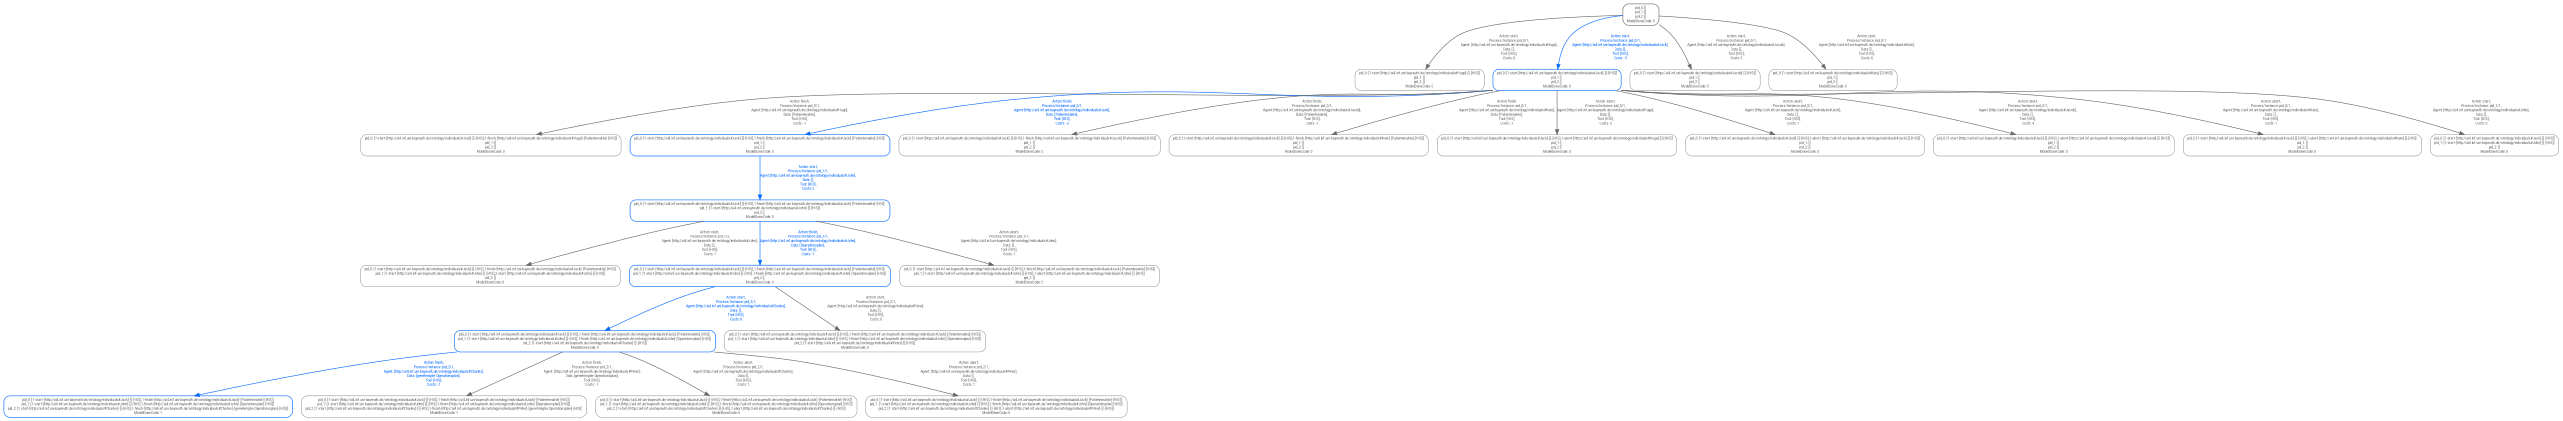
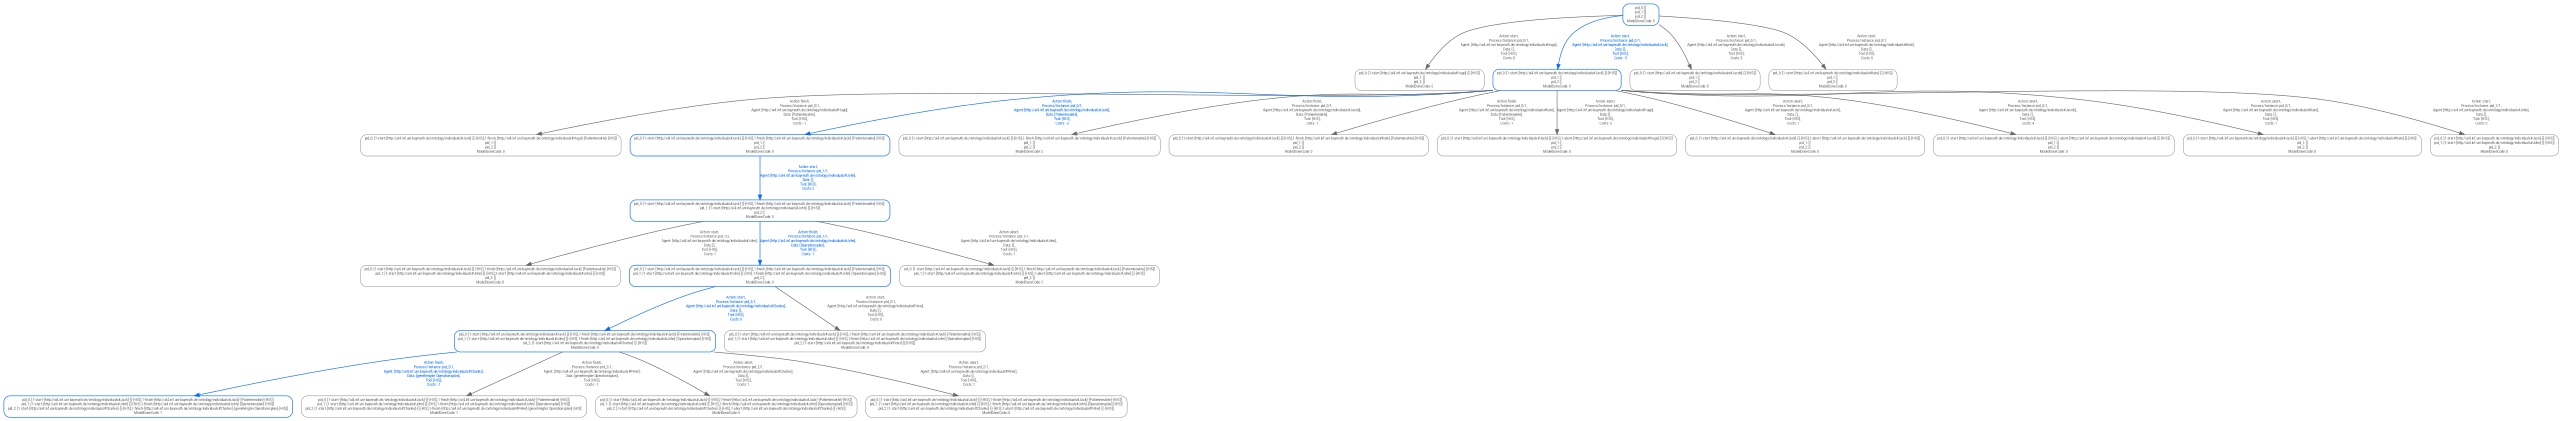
(1641, 15) -> (1641, 15)
